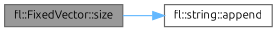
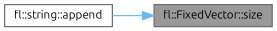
(138, 16) -> (127, 16)
